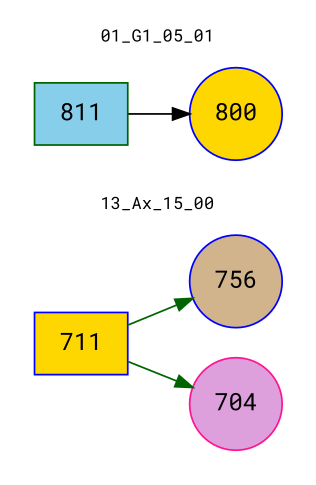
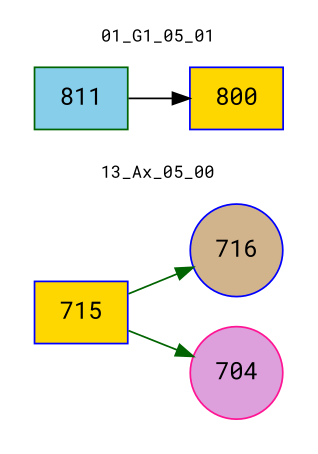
(236, 114) -> (237, 98)
(158, 205) -> (159, 174)
(236, 281) -> (237, 250)
(81, 344) -> (81, 312)
